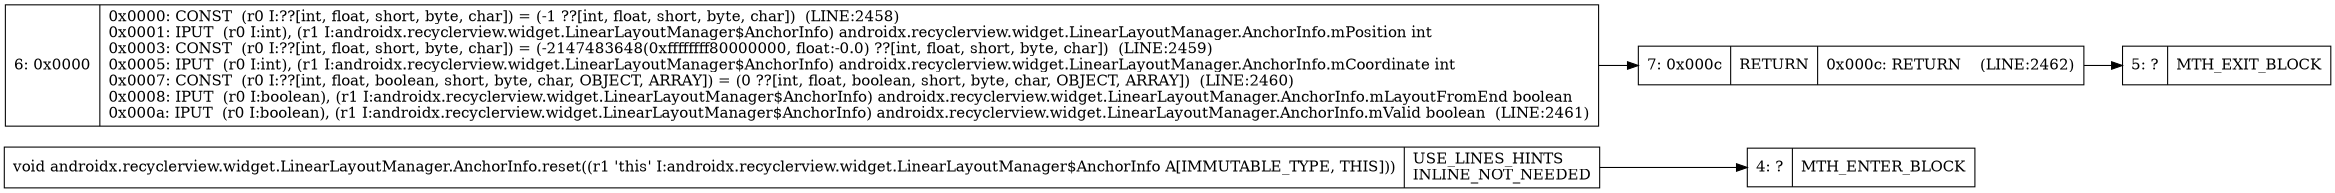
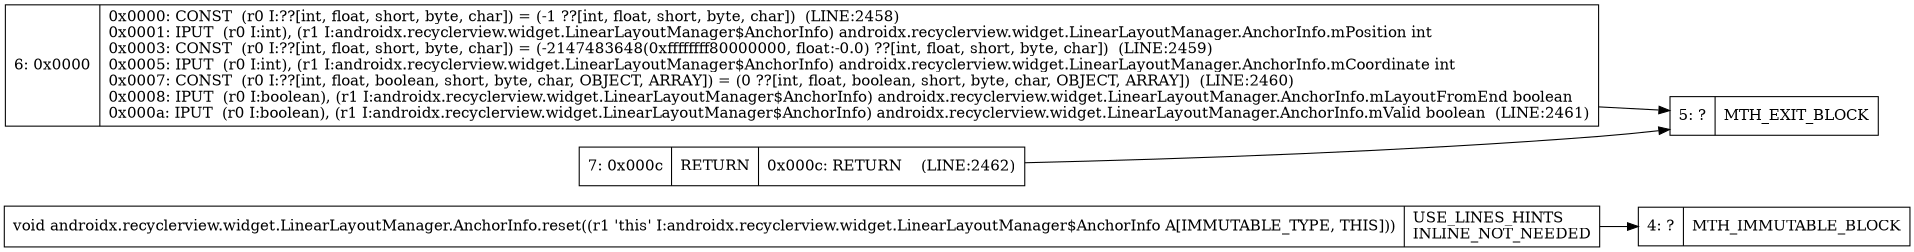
(1613, 65) -> (1629, 108)
(1884, 167) -> (1797, 226)
